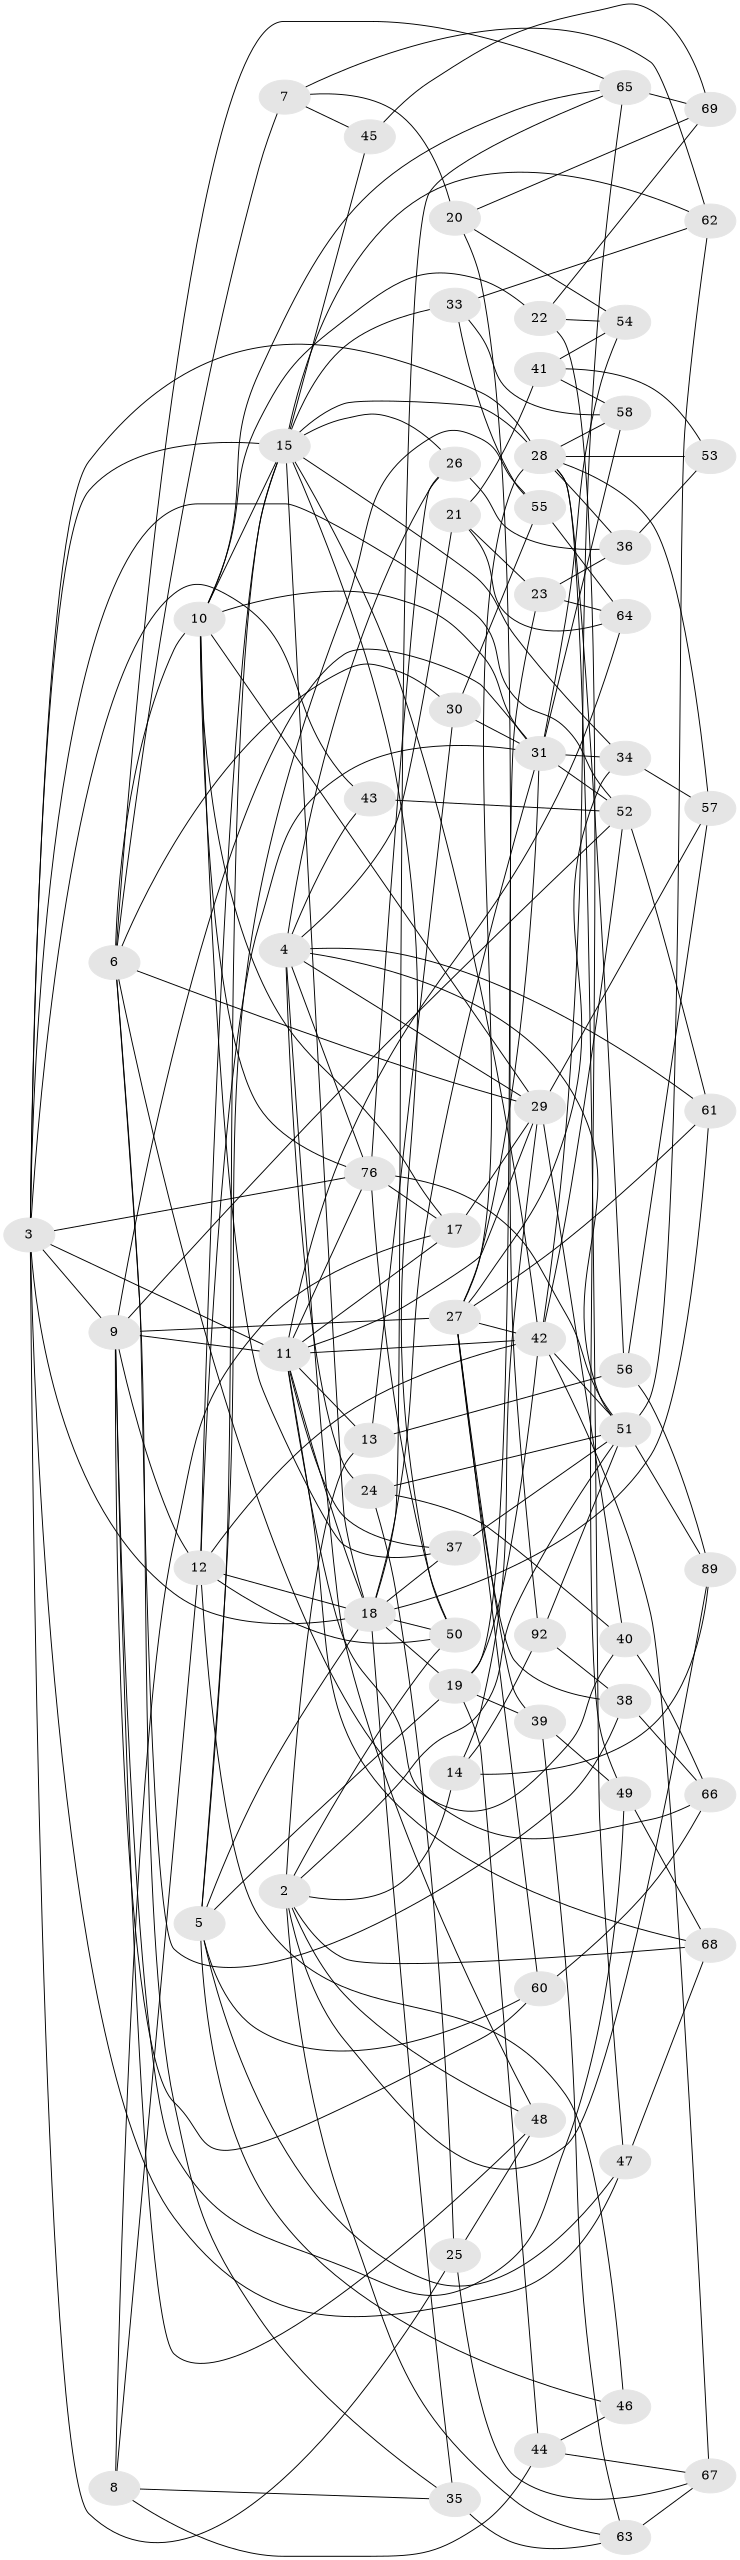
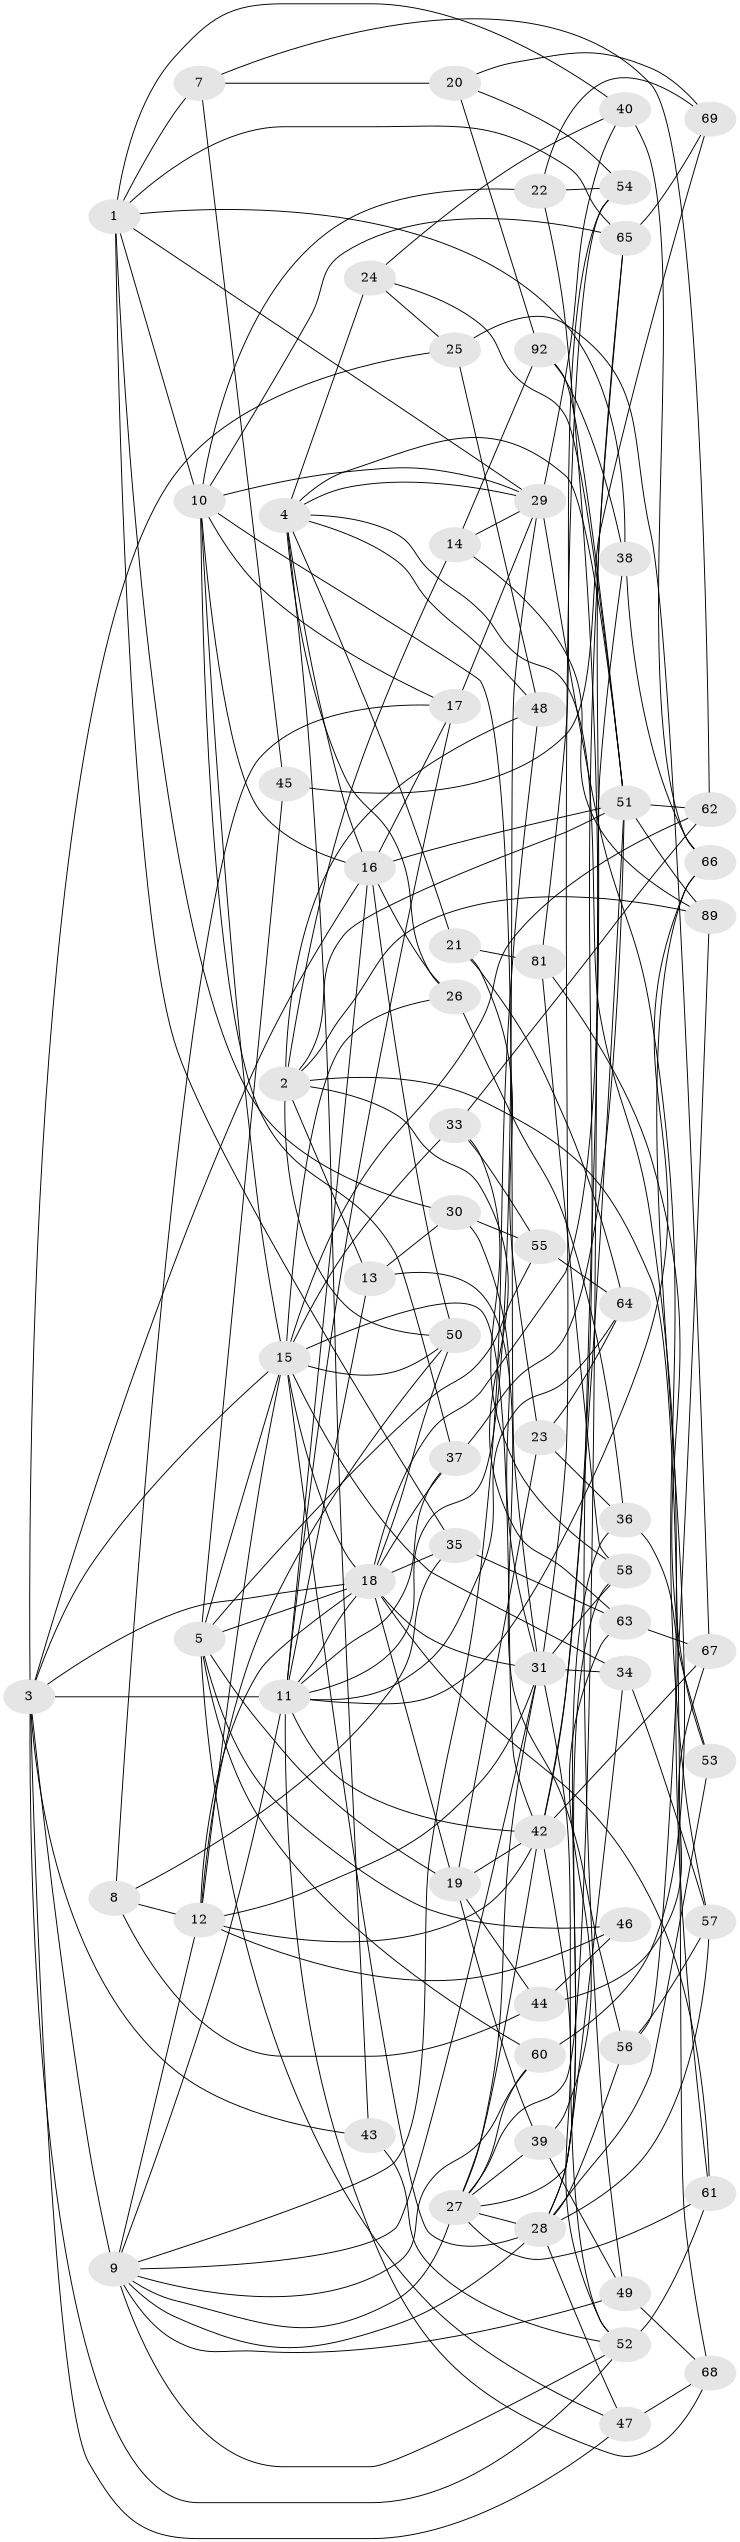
(327, 291) -> (242, 1212)
(540, 370) -> (540, 962)
(71, 521) -> (332, 2343)
(114, 963) -> (114, 217)
(370, 1173) -> (370, 868)
